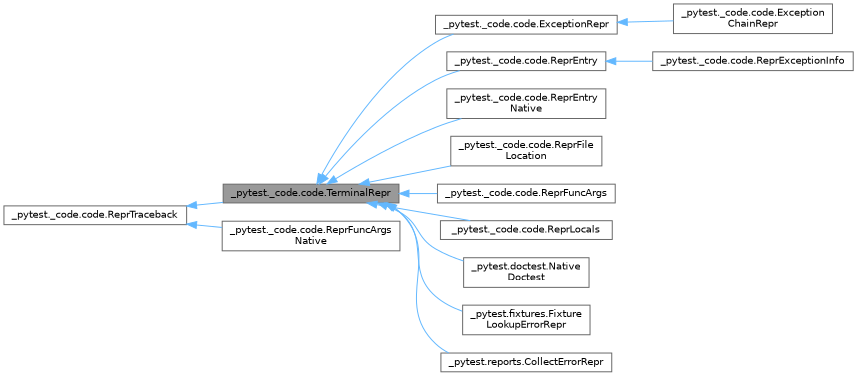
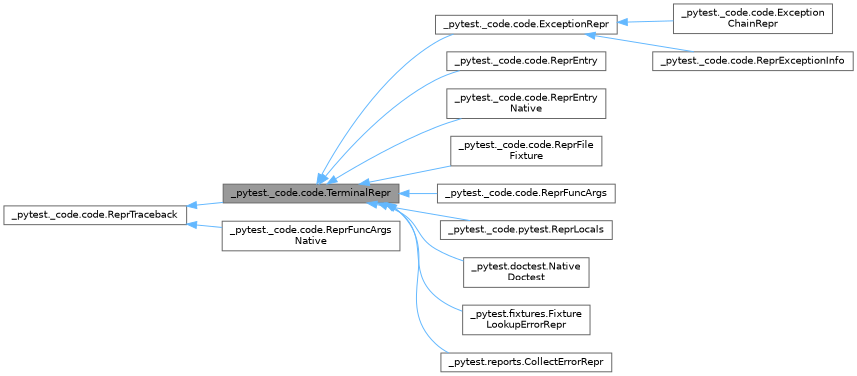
(634, 61) -> (645, 44)
(526, 151) -> (526, 151)
(526, 230) -> (526, 230)
